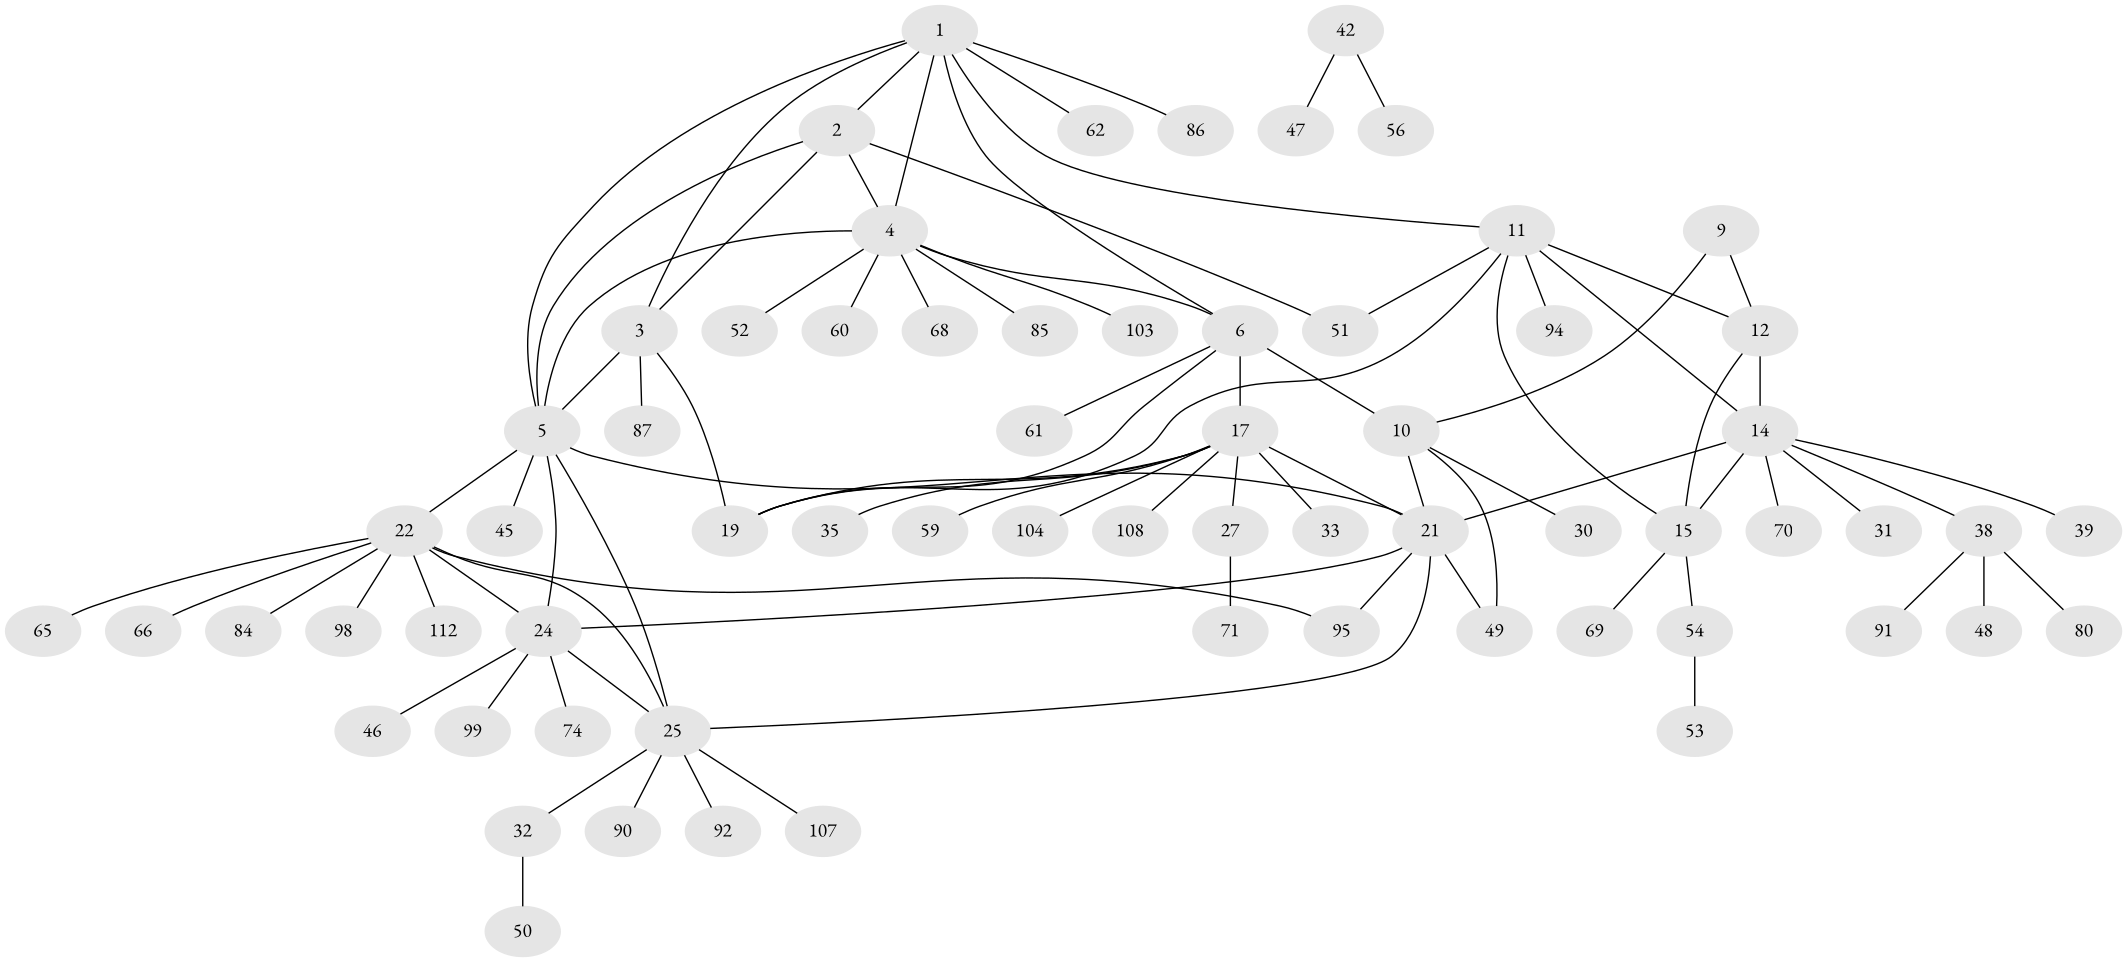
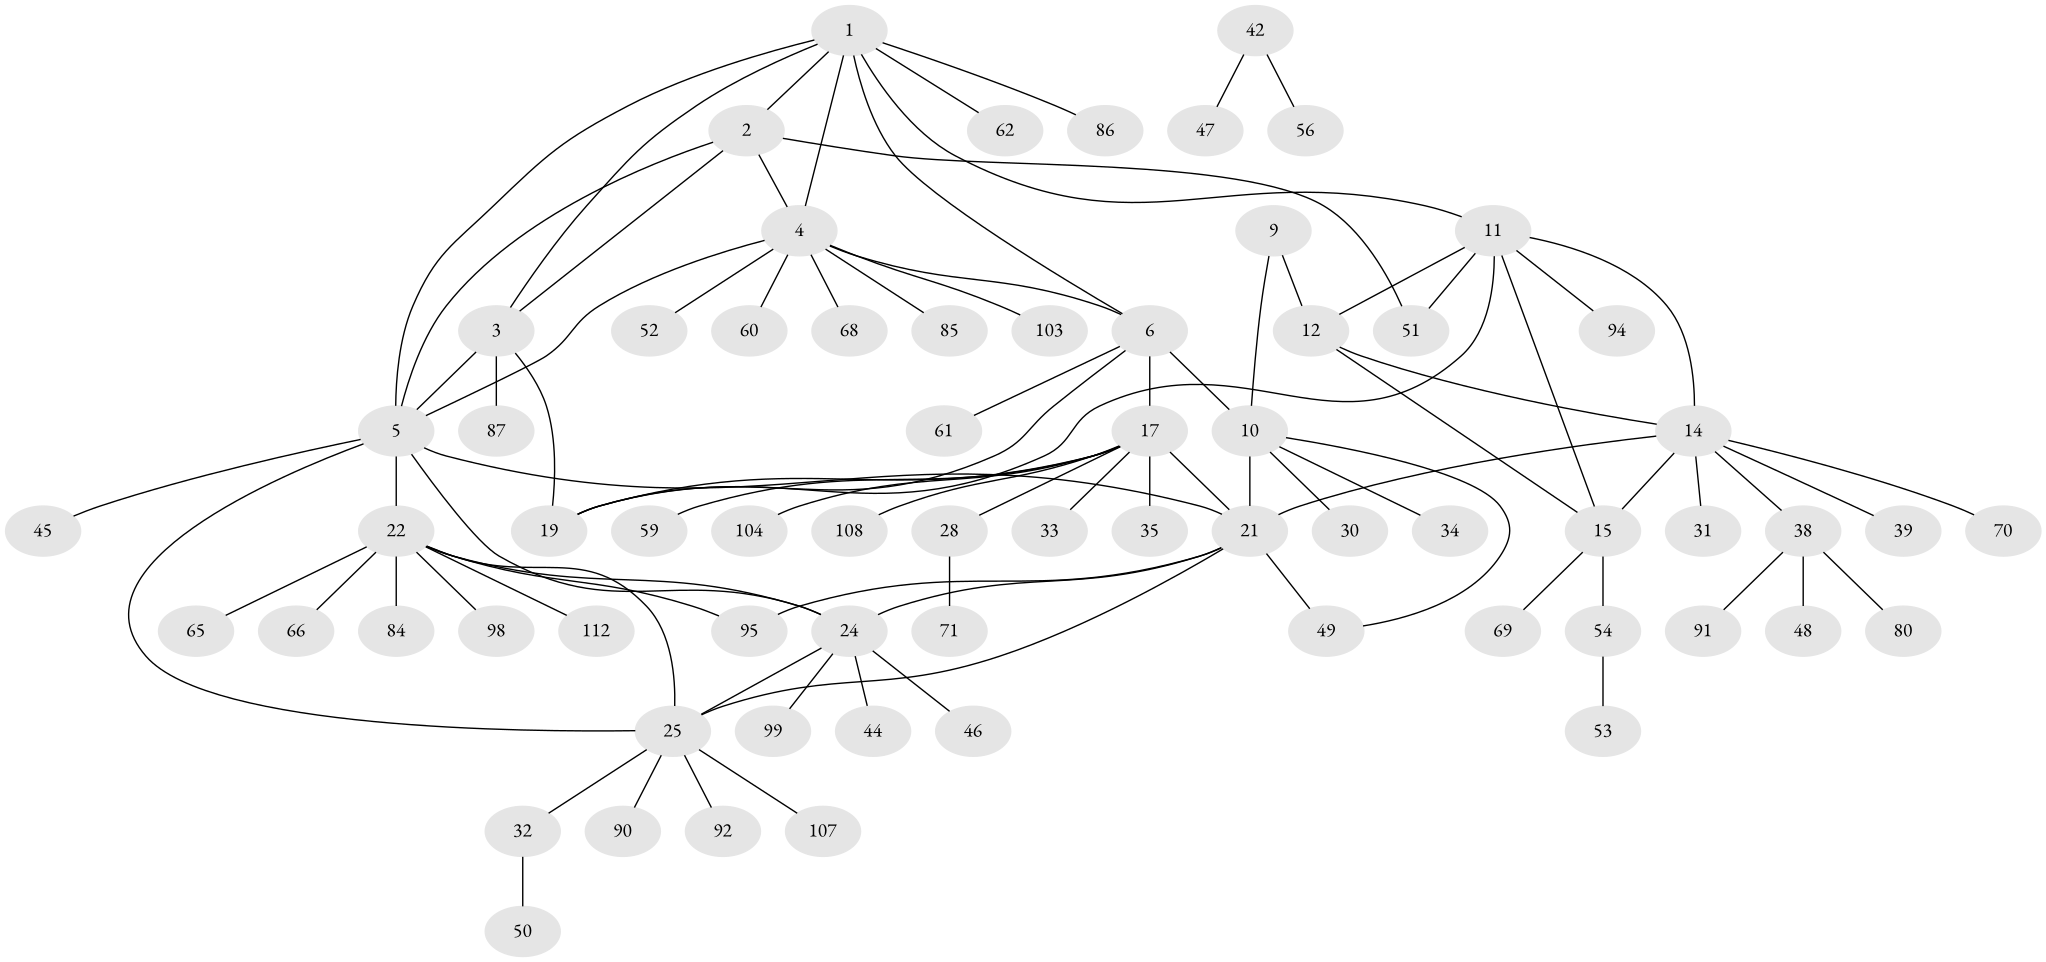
(1230, 531) -> (950, 531)
none -> (1450, 531)
(573, 731) -> (873, 731)
